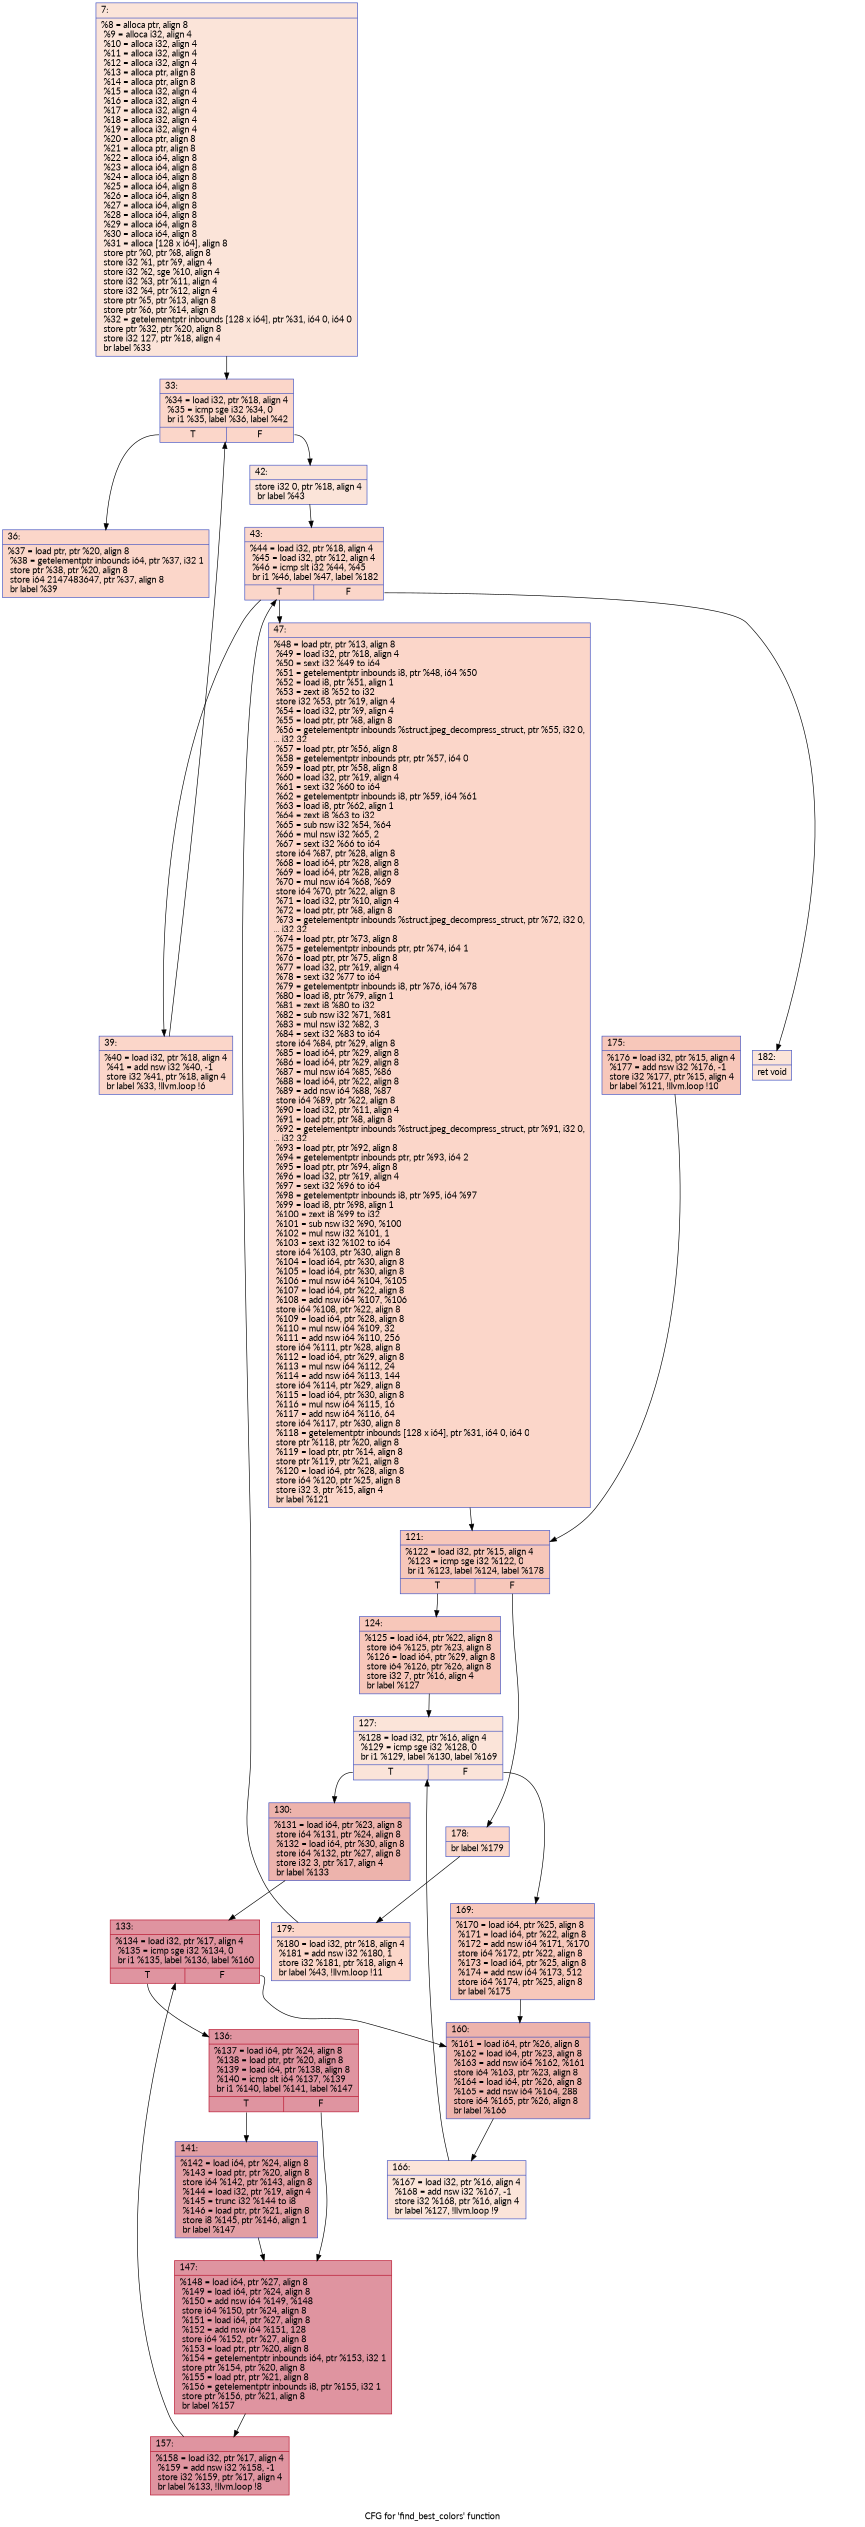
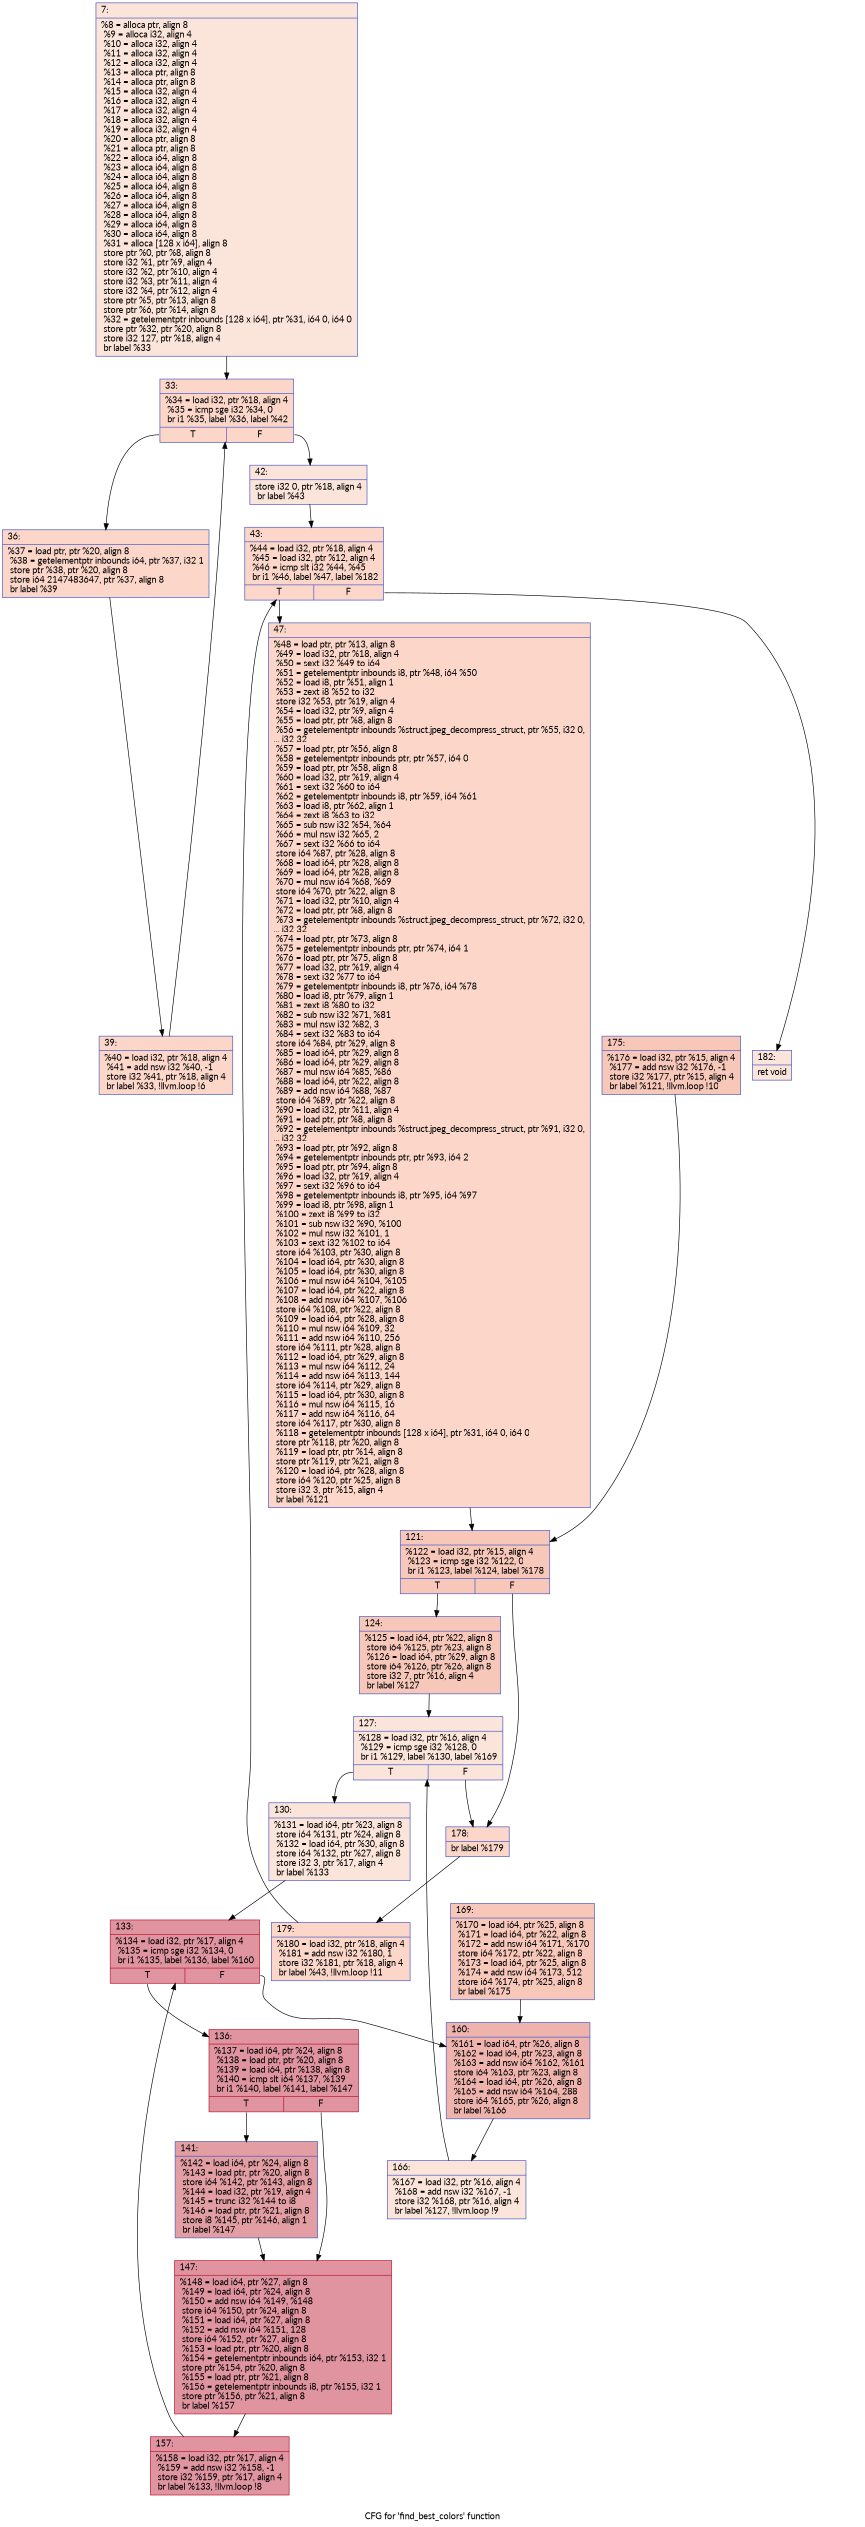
(161, 272) -> (159, 272)
(179, 806) -> (136, 814)
(544, 1824) -> (467, 1801)
(339, 1842) -> (339, 1842)
